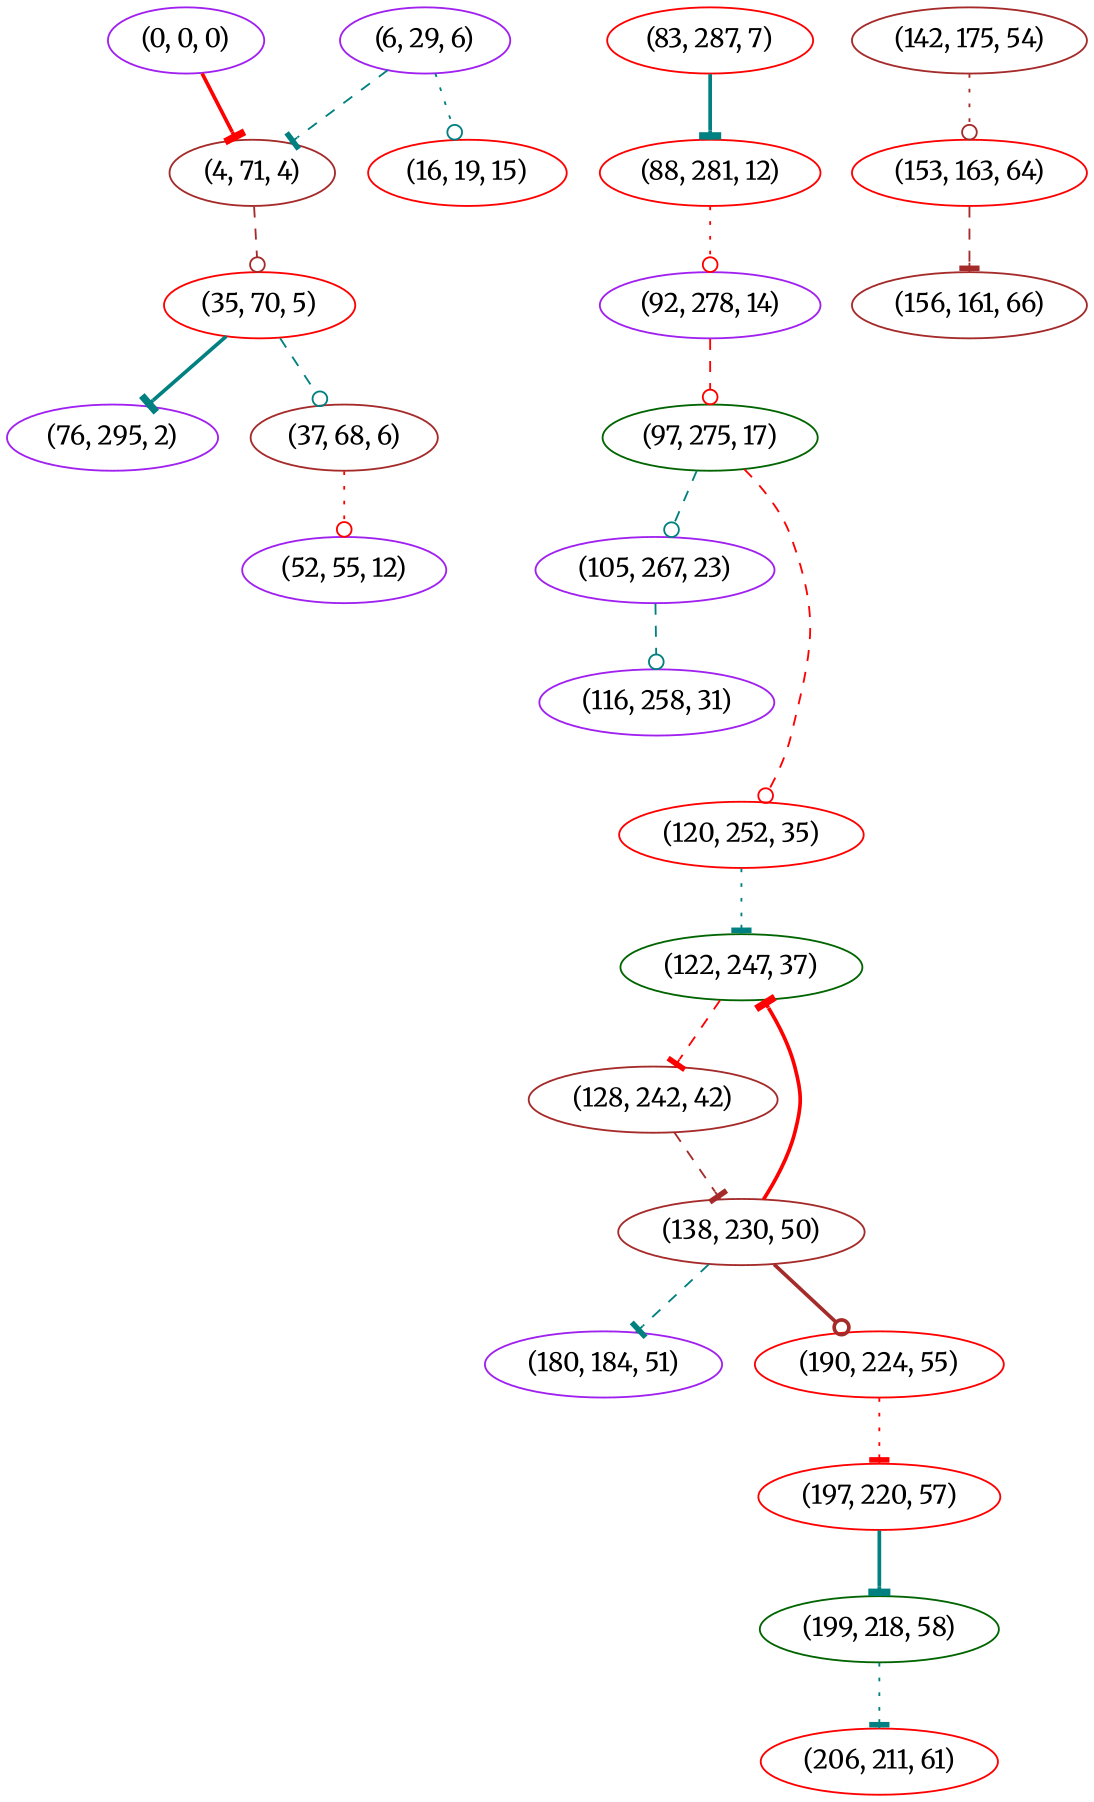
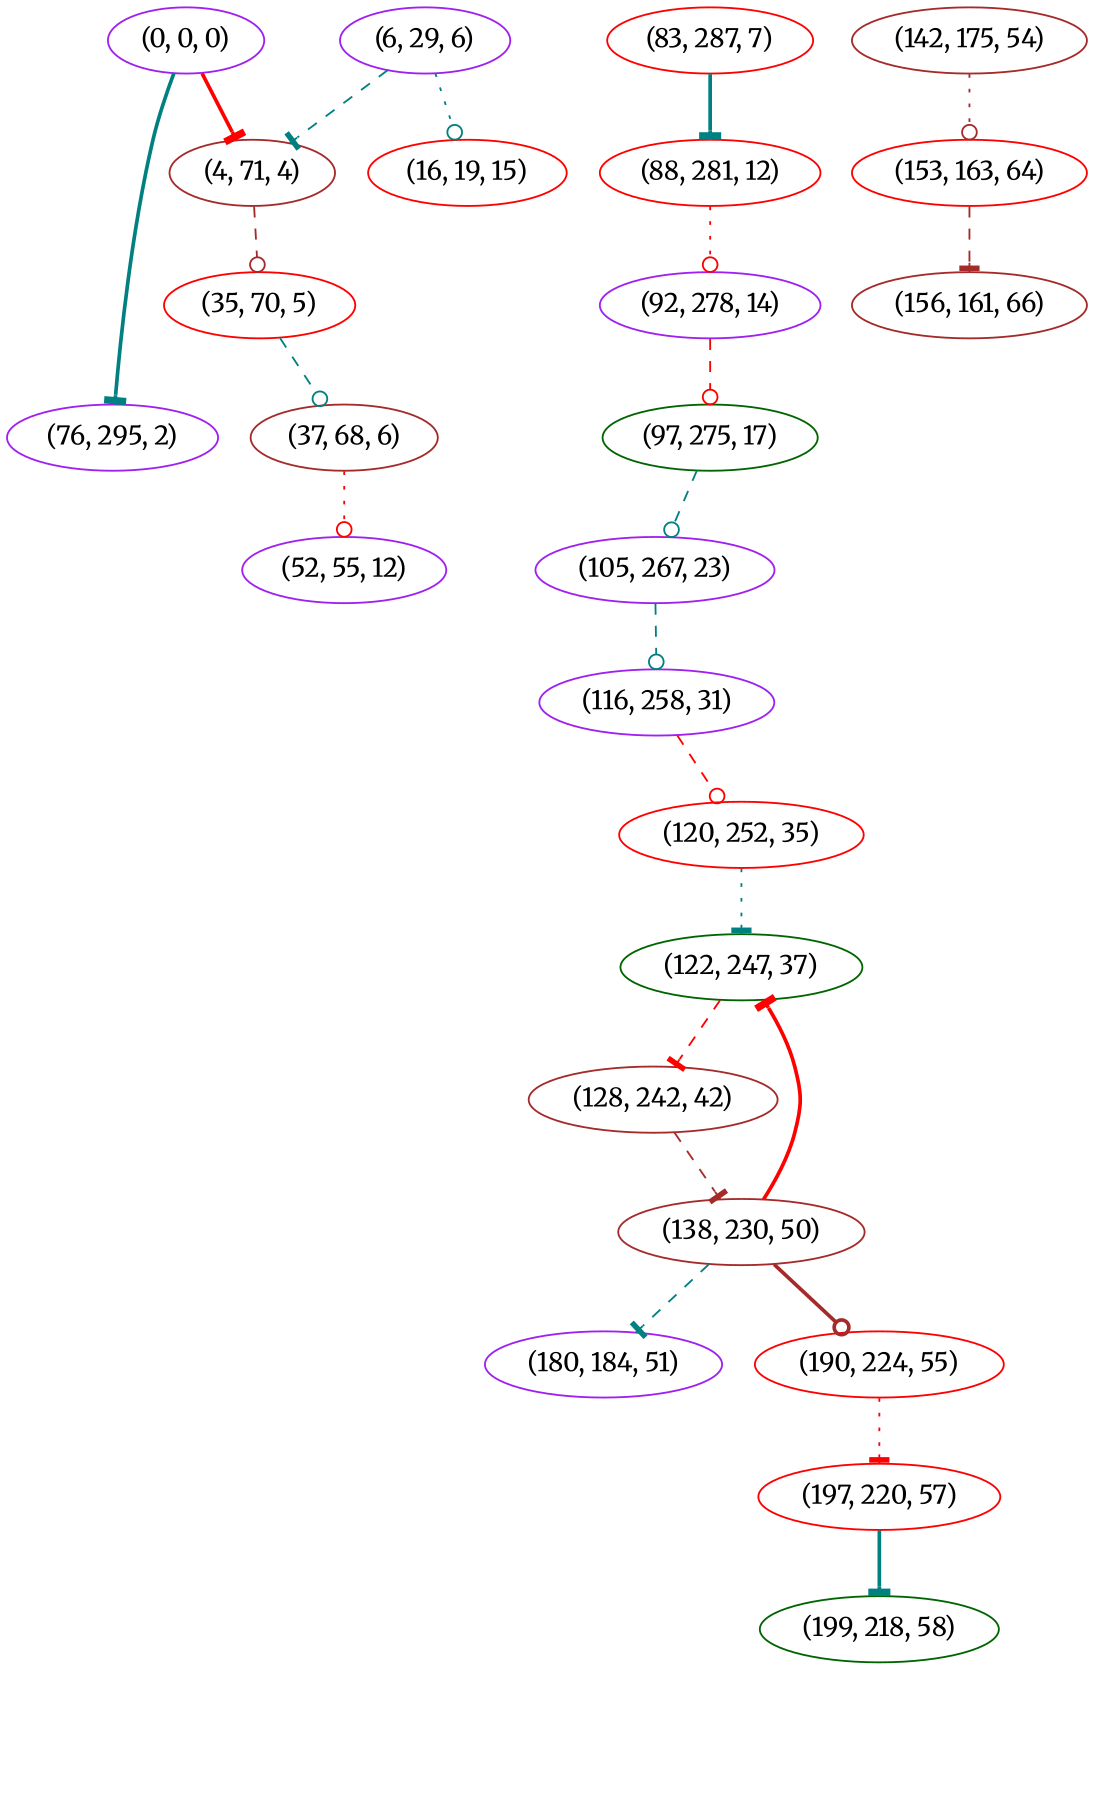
(190, 368) -> (135, 232)
(810, 624) -> (695, 763)
(879, 1762) -> none
